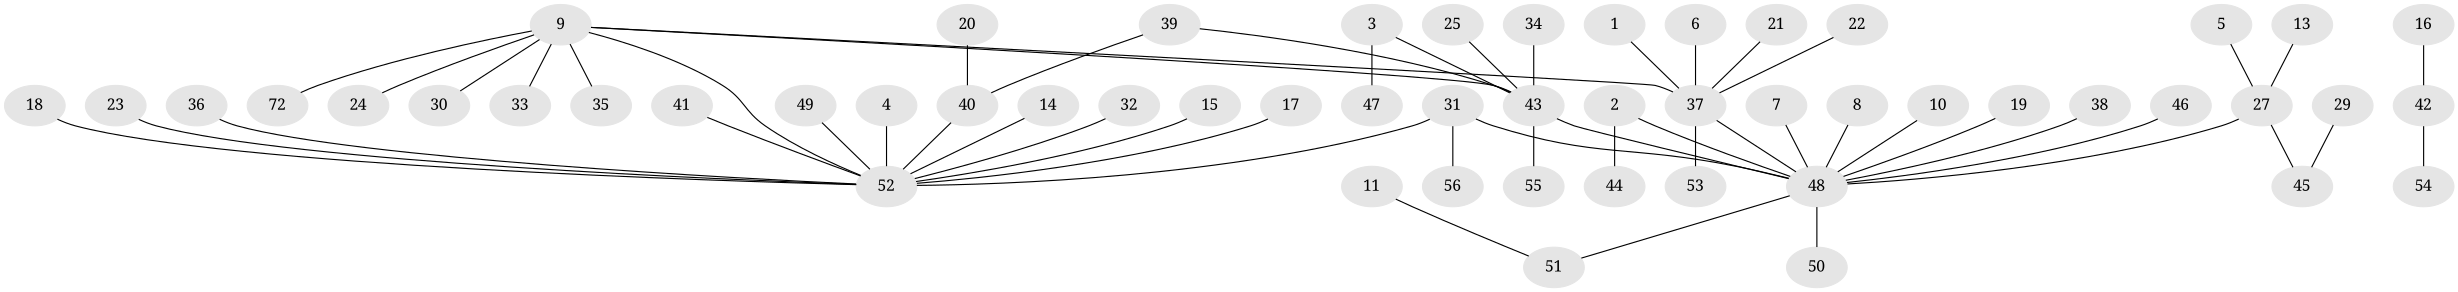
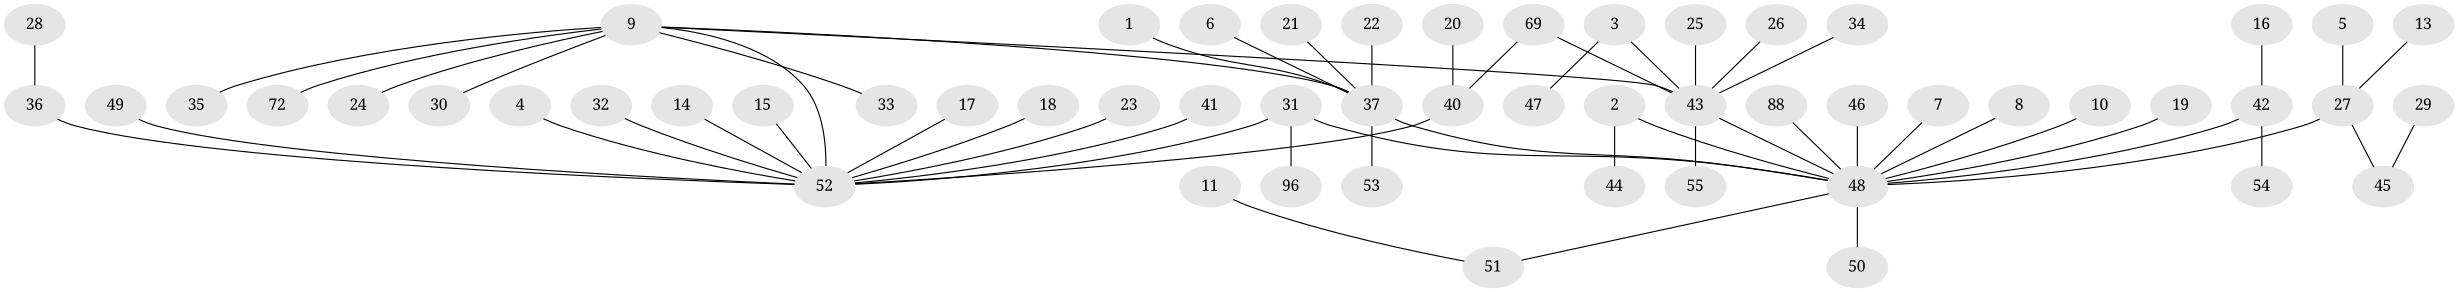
none -> (35, 25)
(1170, 25) -> (1534, 25)
none -> (1776, 25)
(2100, 106) -> (1776, 106)
none -> (2065, 162)
(1453, 187) -> (1291, 187)
